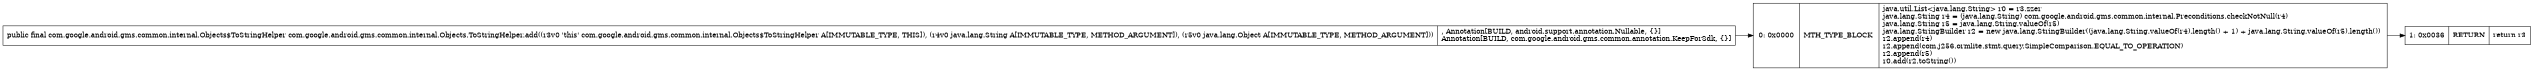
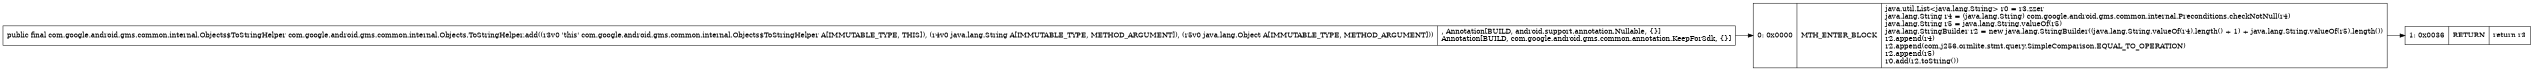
(1838, 35) -> (1839, 35)
